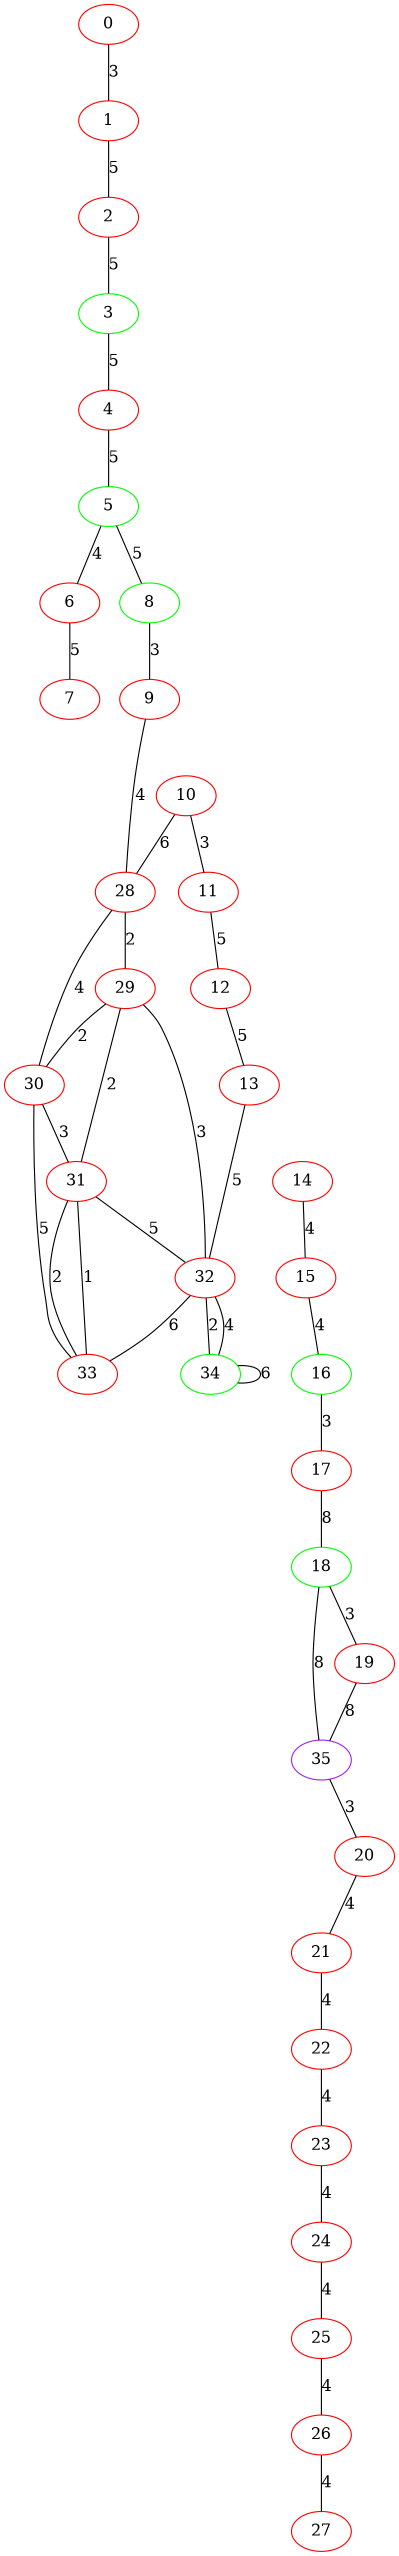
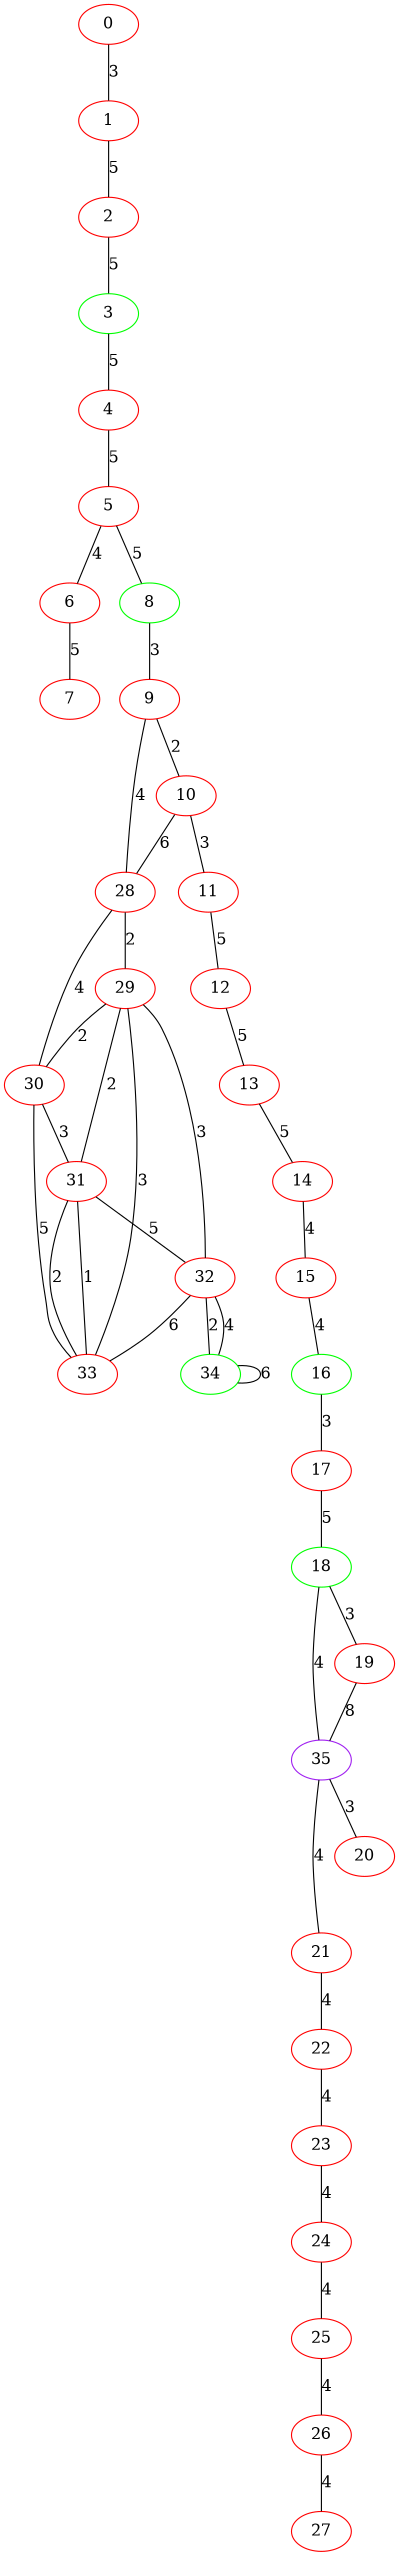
(109, 507) -> (109, 507)
none -> (168, 748)
(227, 1181) -> (276, 1133)
none -> (136, 1184)
(327, 1519) -> (327, 1519)
(319, 1664) -> (319, 1664)
(343, 1905) -> (313, 1856)
